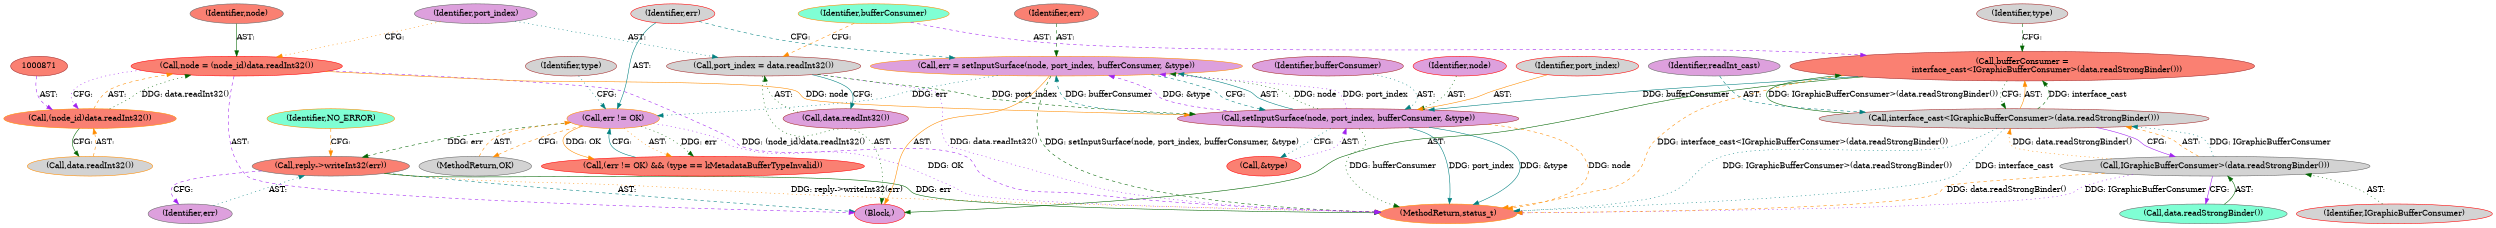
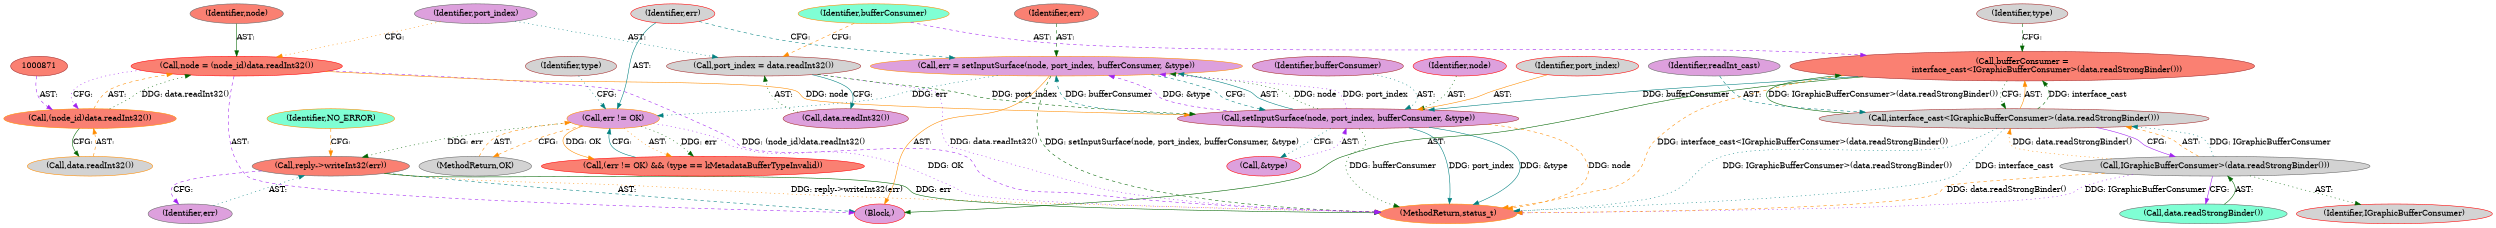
(827, 131) -> none
(469, 135) -> (469, 135)
(1264, 166) -> (1264, 166)
(2349, 185) -> (2303, 189)
